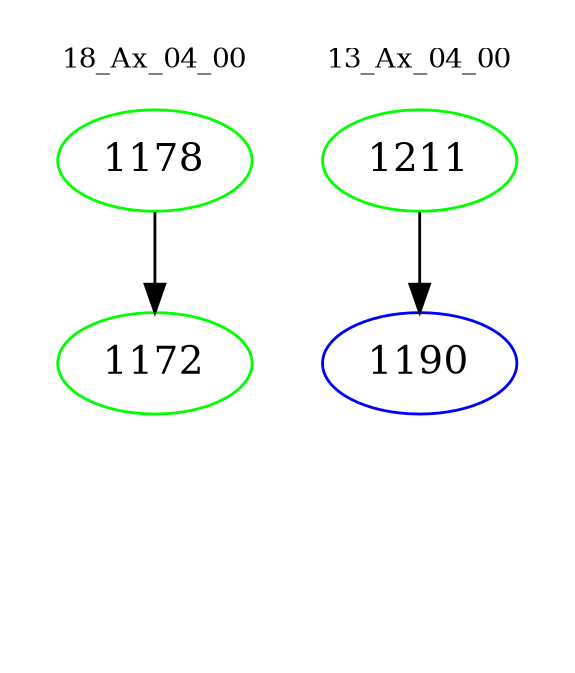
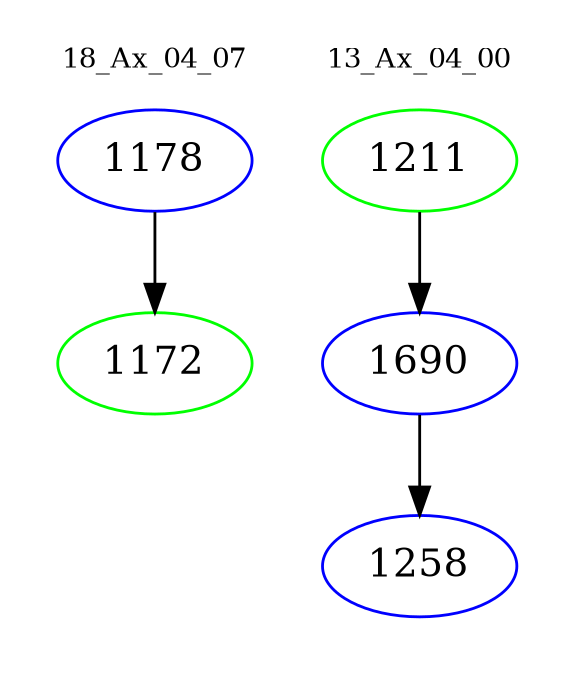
(155, 61) -> (155, 61)
(155, 161) -> (155, 161)
(420, 363) -> (420, 363)
none -> (420, 566)
